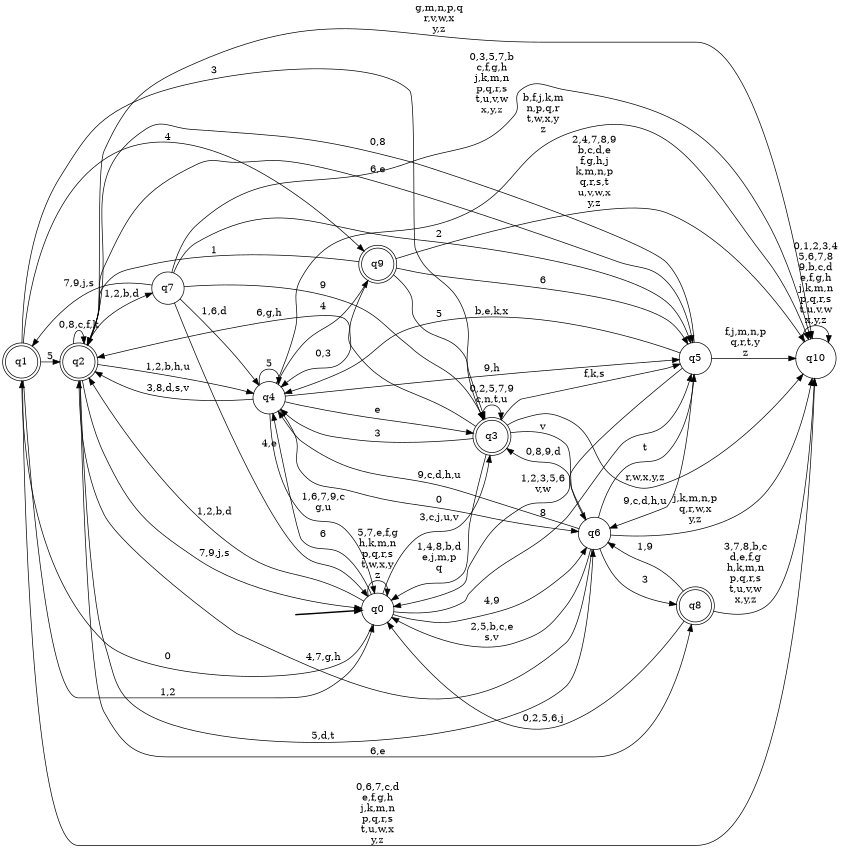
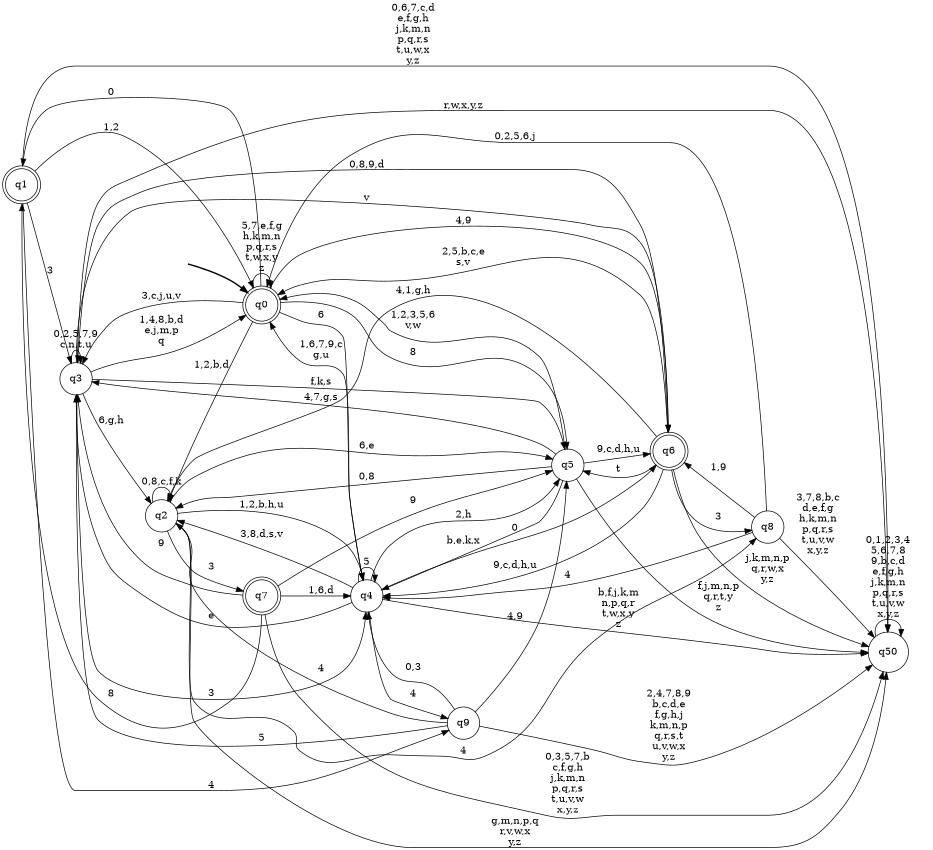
(439, 234) -> (413, 501)
(214, 251) -> (321, 669)
(378, 264) -> (463, 723)
(543, 281) -> (515, 617)
(79, 284) -> (111, 694)
(168, 288) -> (262, 596)
(122, 294) -> (212, 567)
(816, 358) -> (888, 652)
(47, 362) -> none
(79, 362) -> (162, 516)
(492, 369) -> (463, 515)
none -> (342, 407)
(492, 436) -> (76, 379)
(246, 466) -> none
(595, 533) -> (669, 451)
(175, 544) -> none
none -> (575, 584)
(695, 606) -> (768, 527)
(378, 609) -> (262, 305)
(323, 657) -> (413, 291)
(252, 739) -> none
(378, 752) -> (463, 751)
